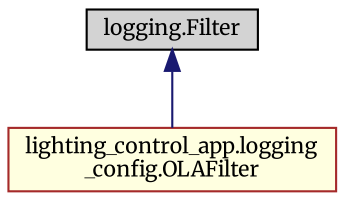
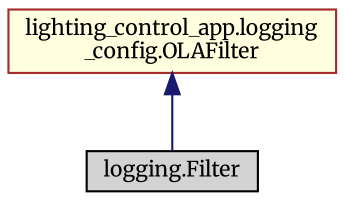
(172, 100) -> (172, 123)
